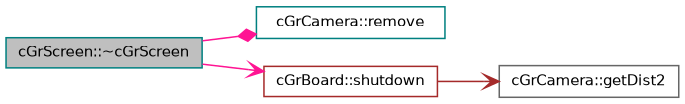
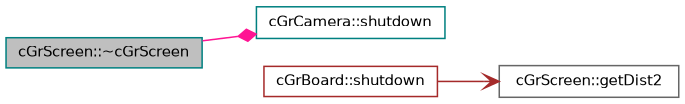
(351, 23) -> (351, 23)
(226, 67) -> none
(589, 81) -> (589, 81)
